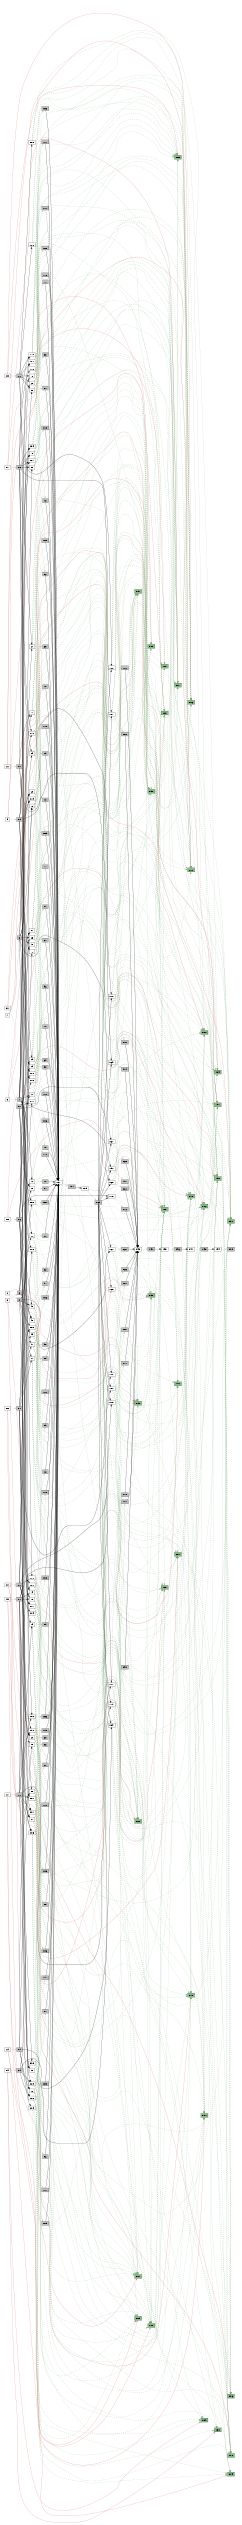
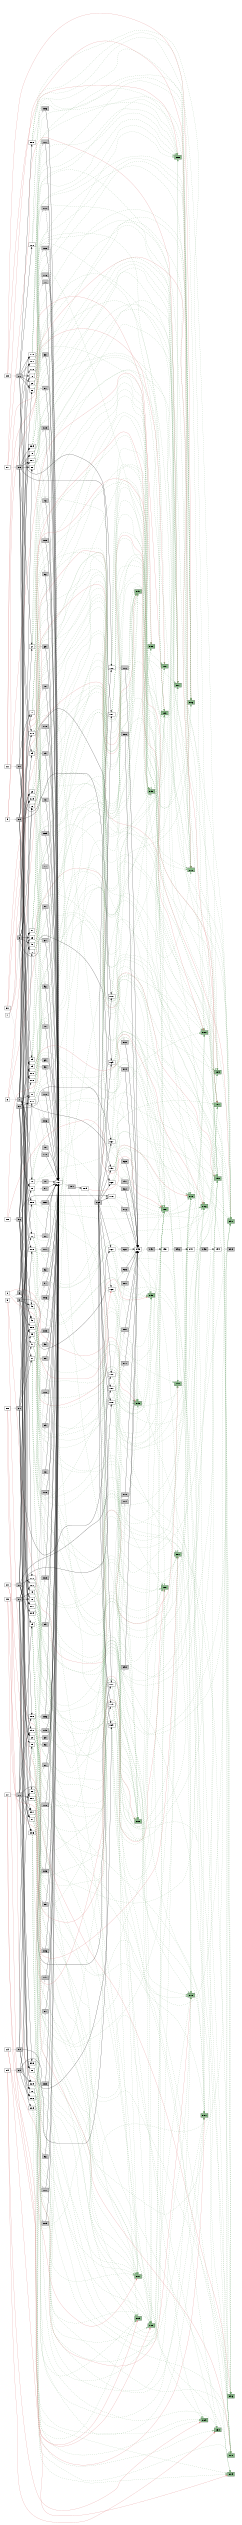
none -> (45, 1250)
none -> (45, 1331)
